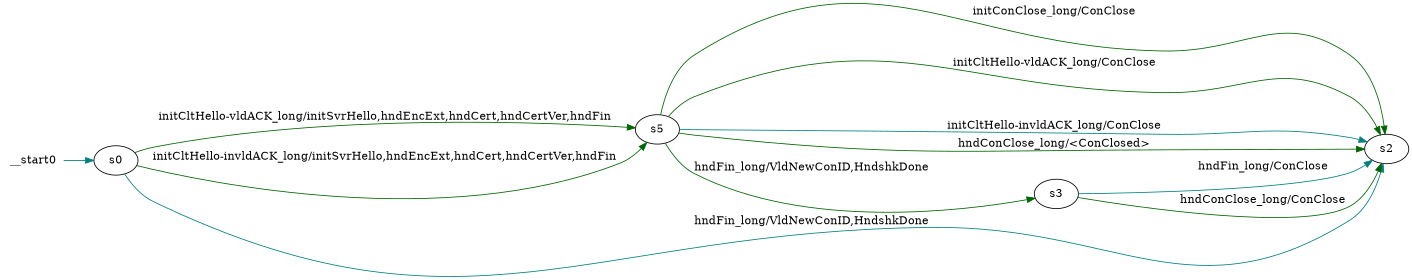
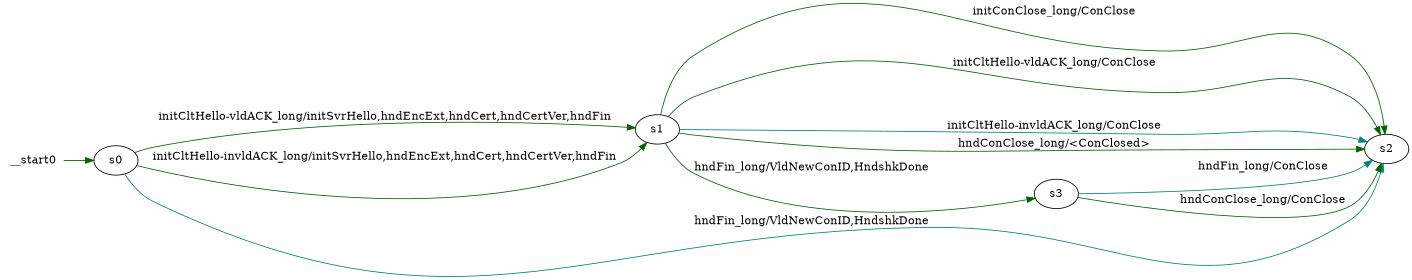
(657, 129) -> (657, 129)
(75, 160) -> (75, 160)
